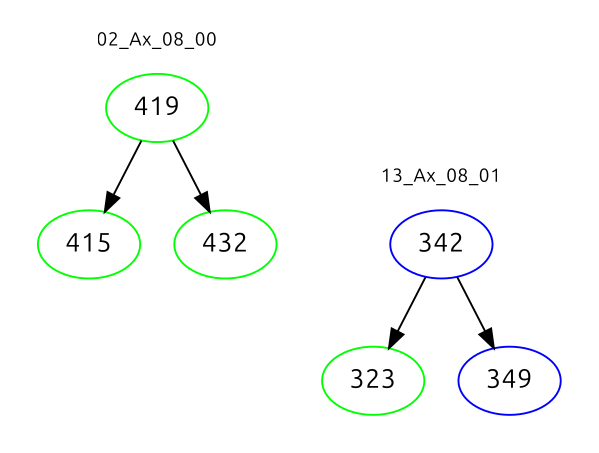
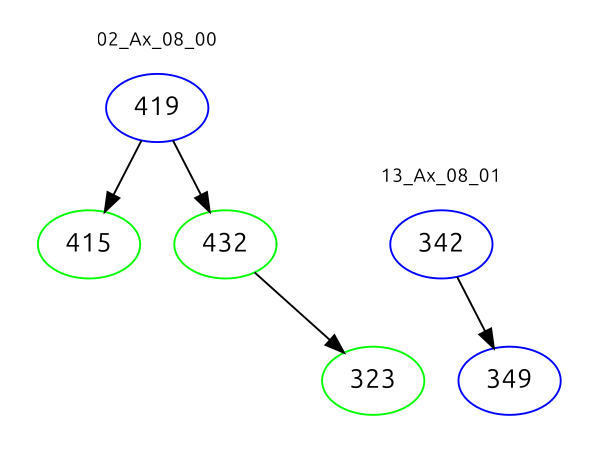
(157, 108) -> (157, 108)
(412, 304) -> (292, 306)
